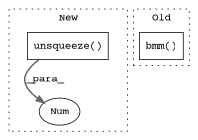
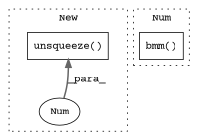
(161, 18) -> (161, 18)
(25, 79) -> (67, 83)
